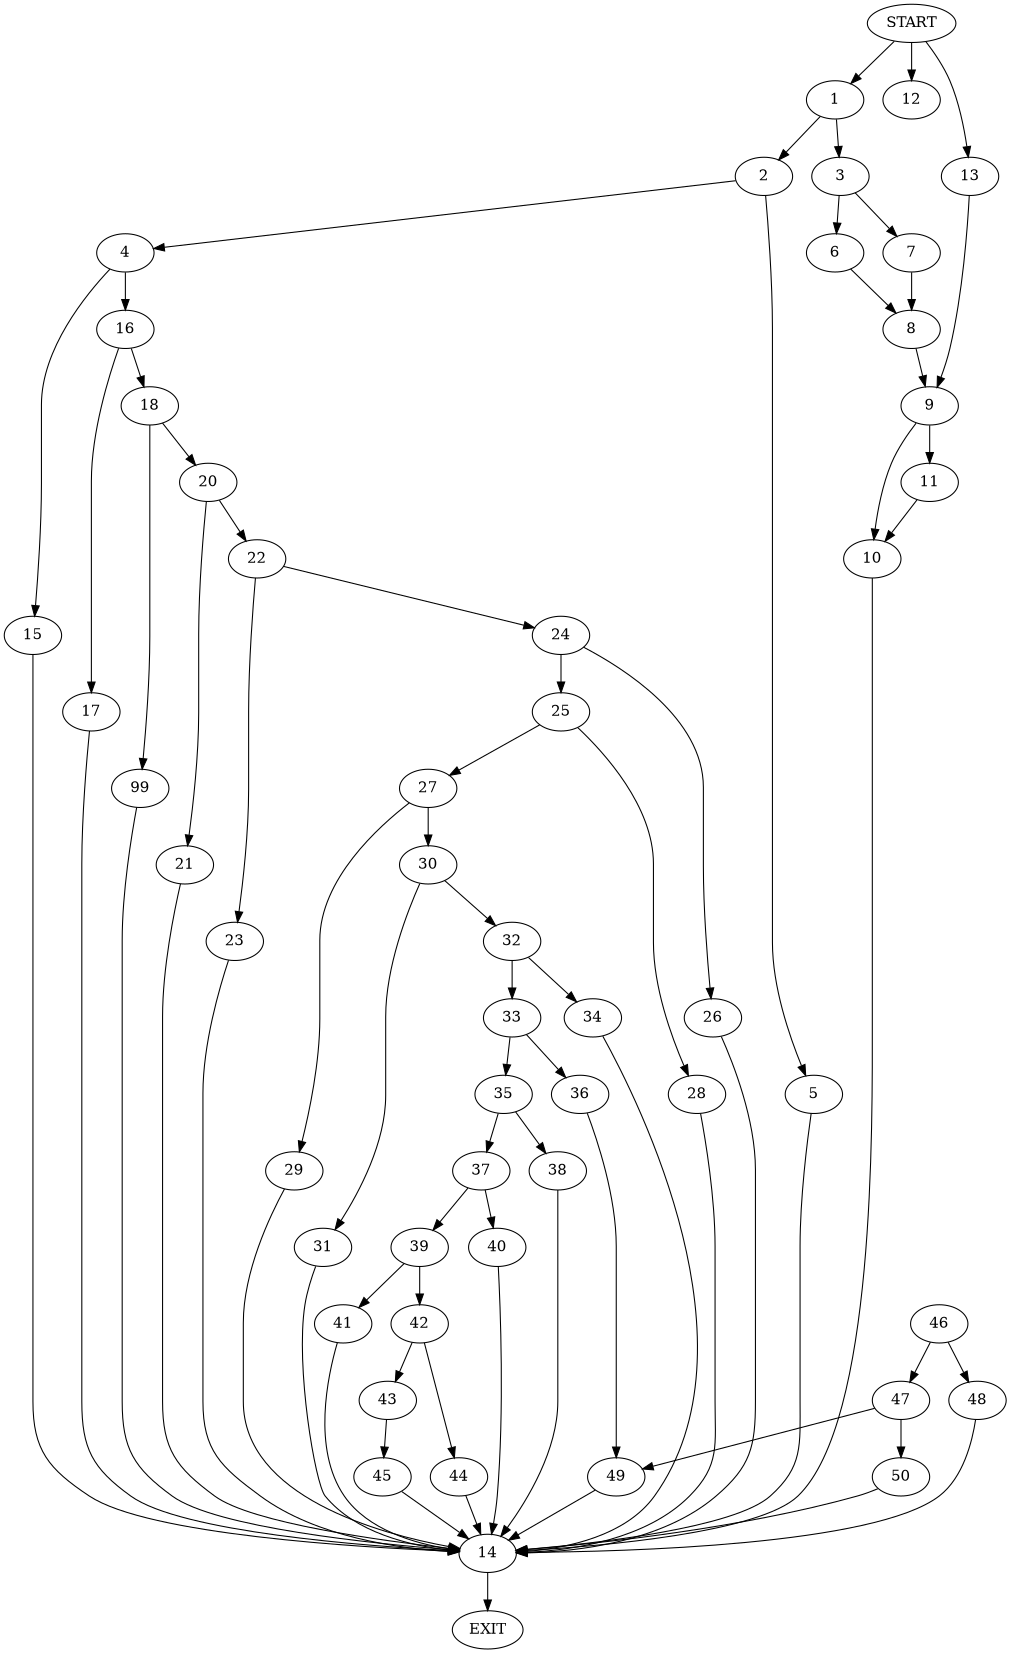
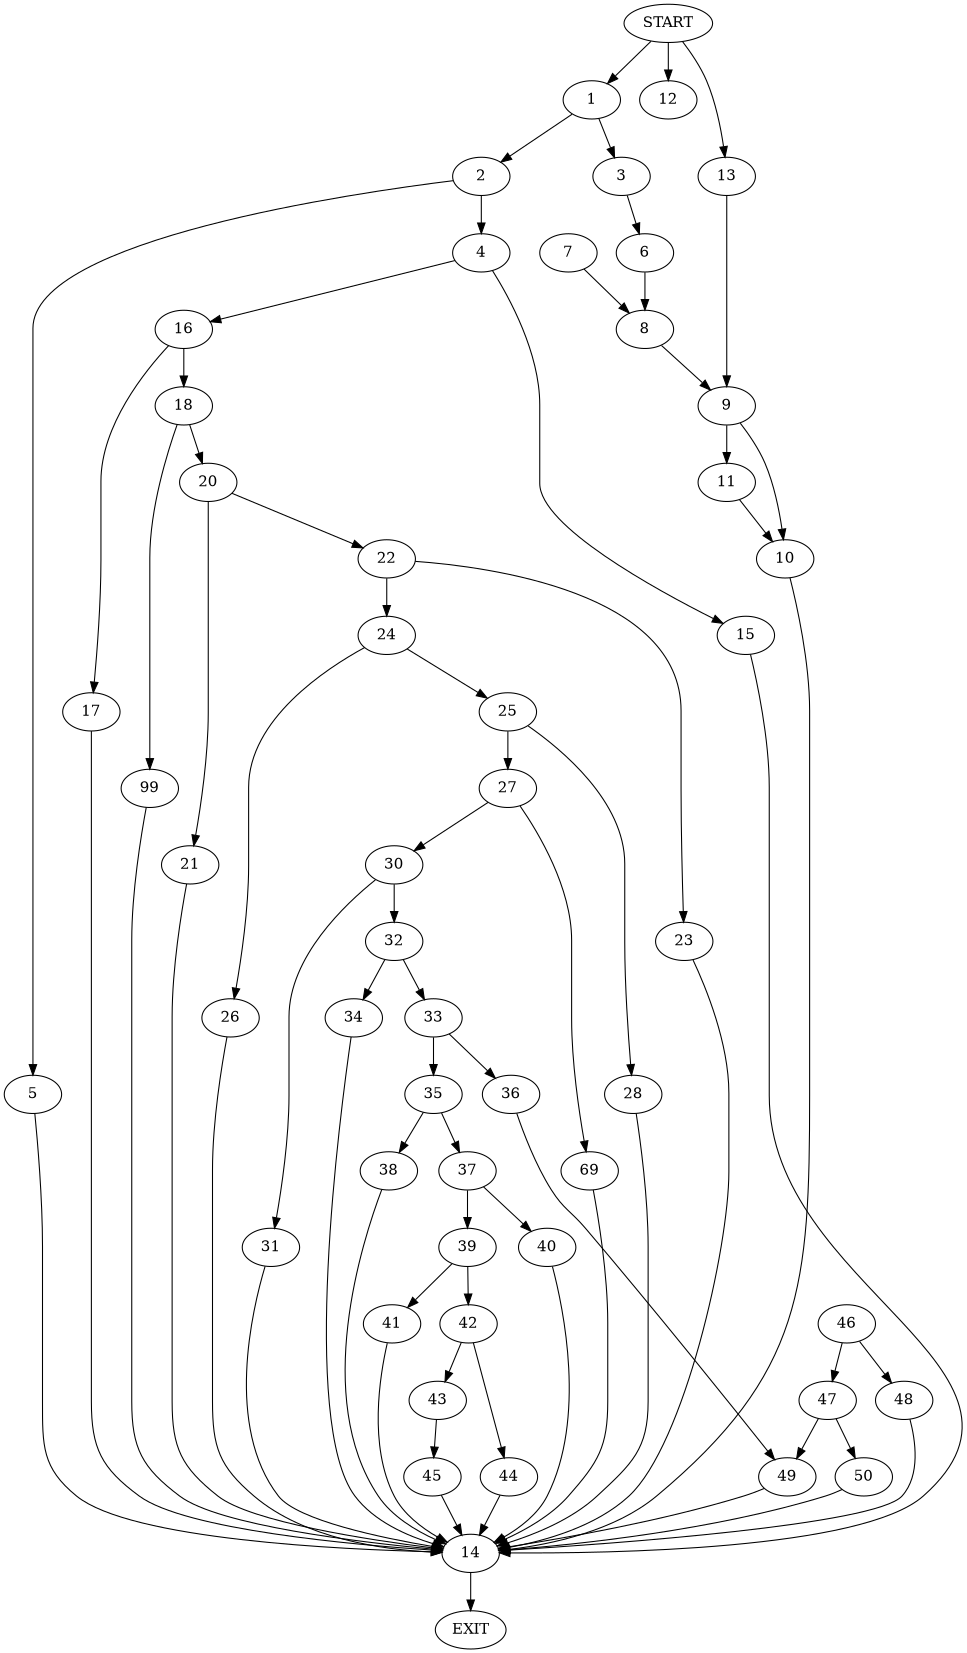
(872, 211) -> none
(294, 1171) -> (590, 1171)
